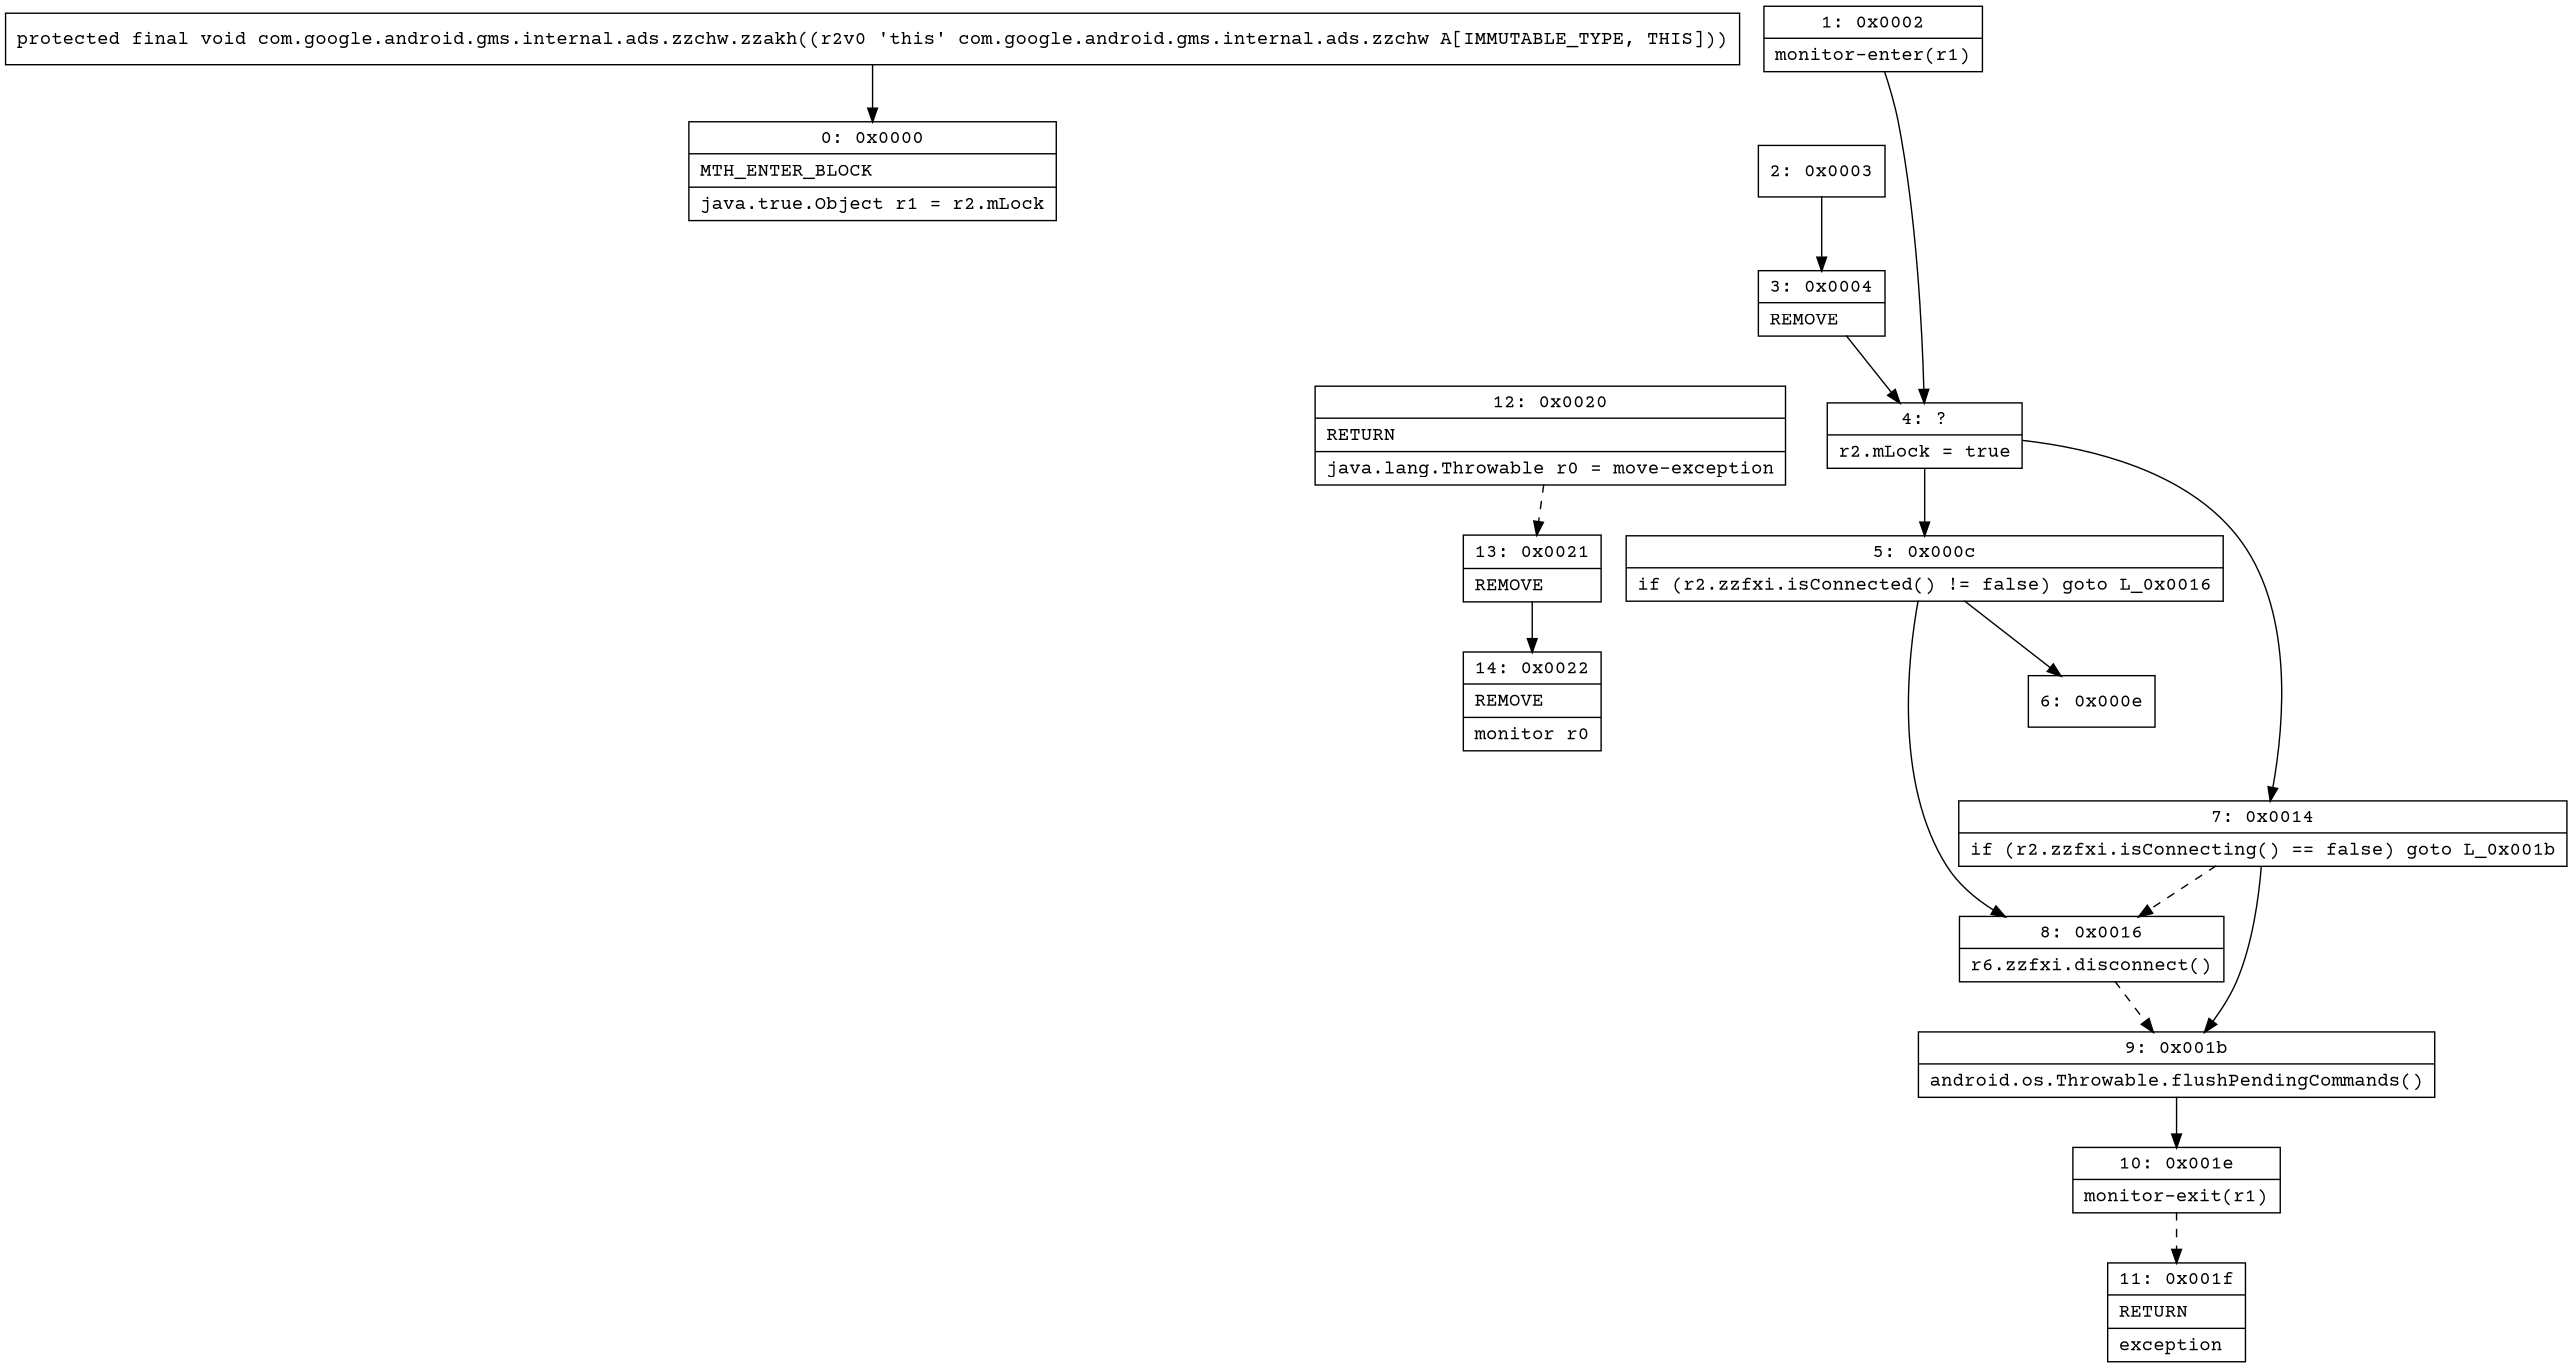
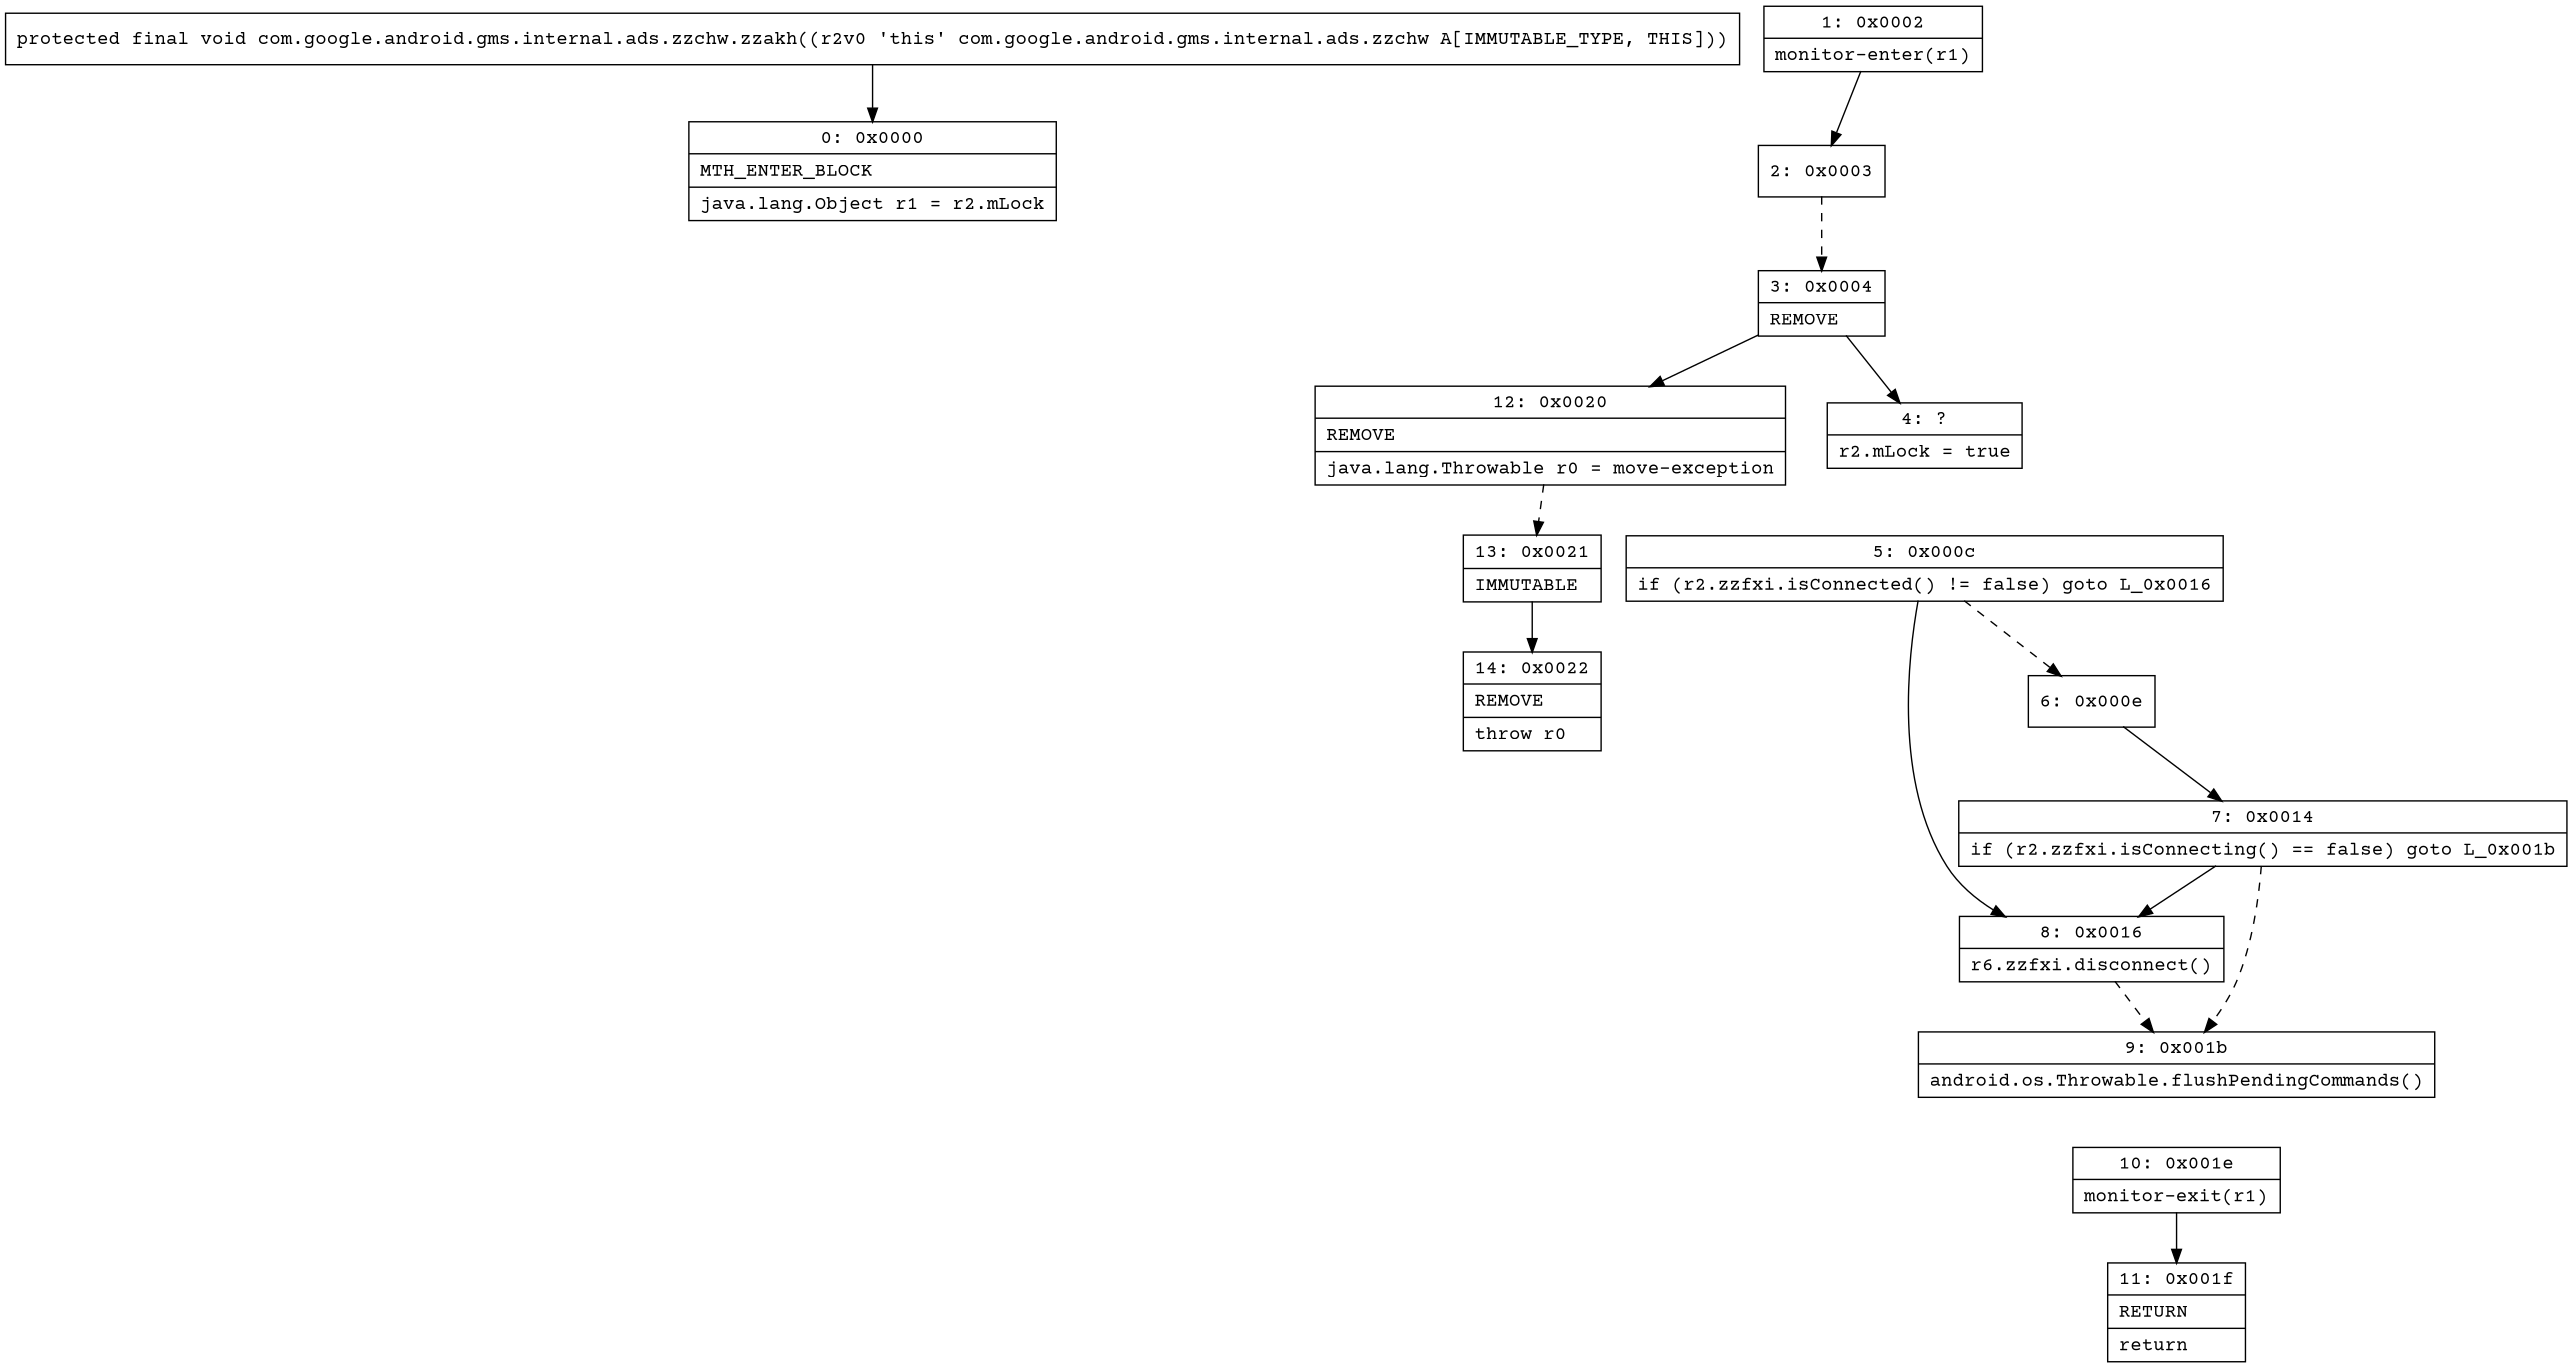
(873, 203) -> (873, 203)
(1822, 227) -> (1822, 227)
(1914, 229) -> (1849, 102)
none -> (1710, 358)
(1361, 434) -> (1361, 434)
(1925, 495) -> none
(2242, 545) -> (2167, 760)
(1509, 584) -> (1527, 584)
(2007, 634) -> (2007, 634)
(1532, 733) -> (1521, 733)
(2183, 888) -> (2183, 888)
(2248, 947) -> (2248, 947)
(2177, 1115) -> none
(2177, 1231) -> (2177, 1231)
(2171, 1344) -> (2154, 1344)
